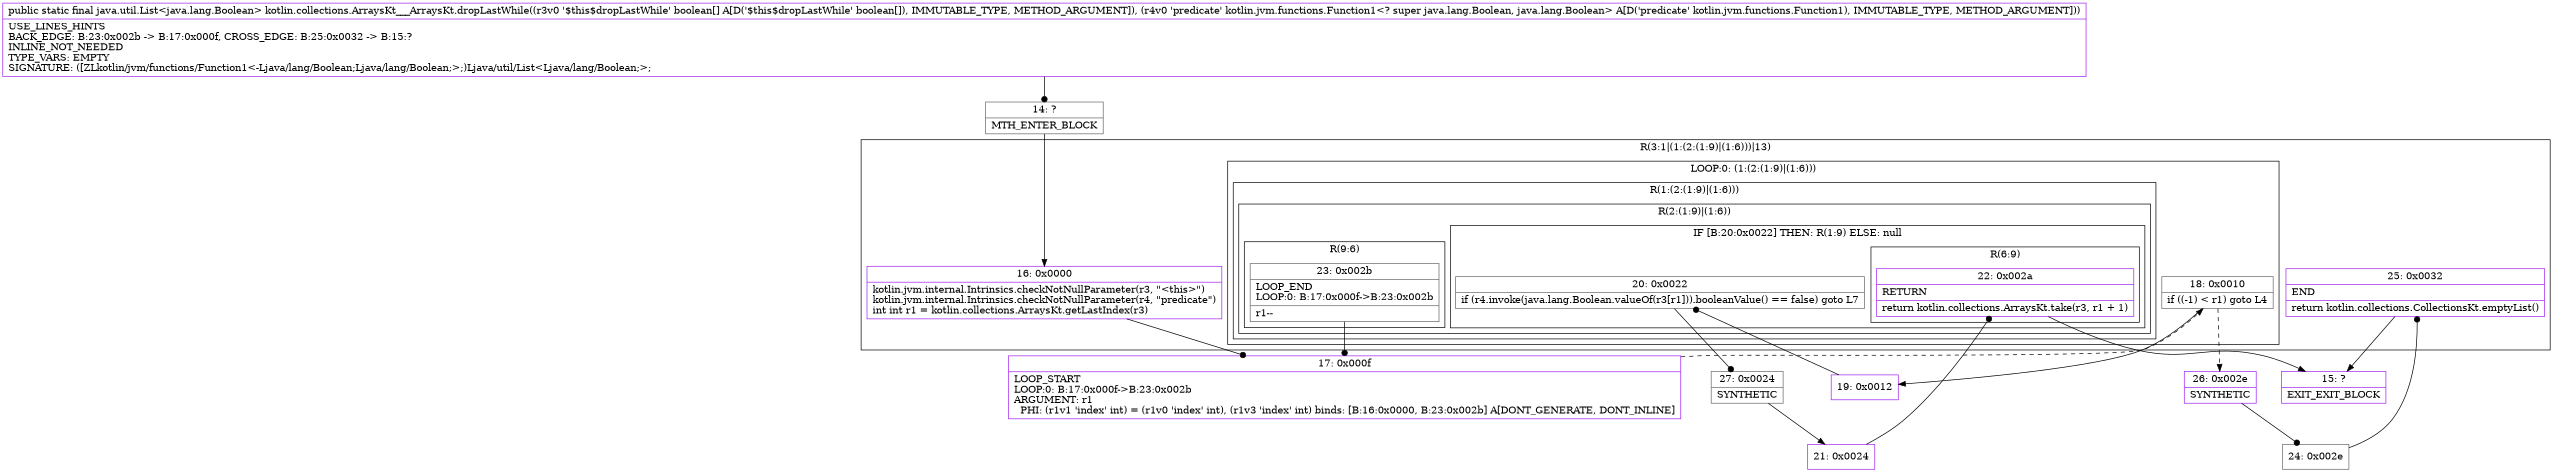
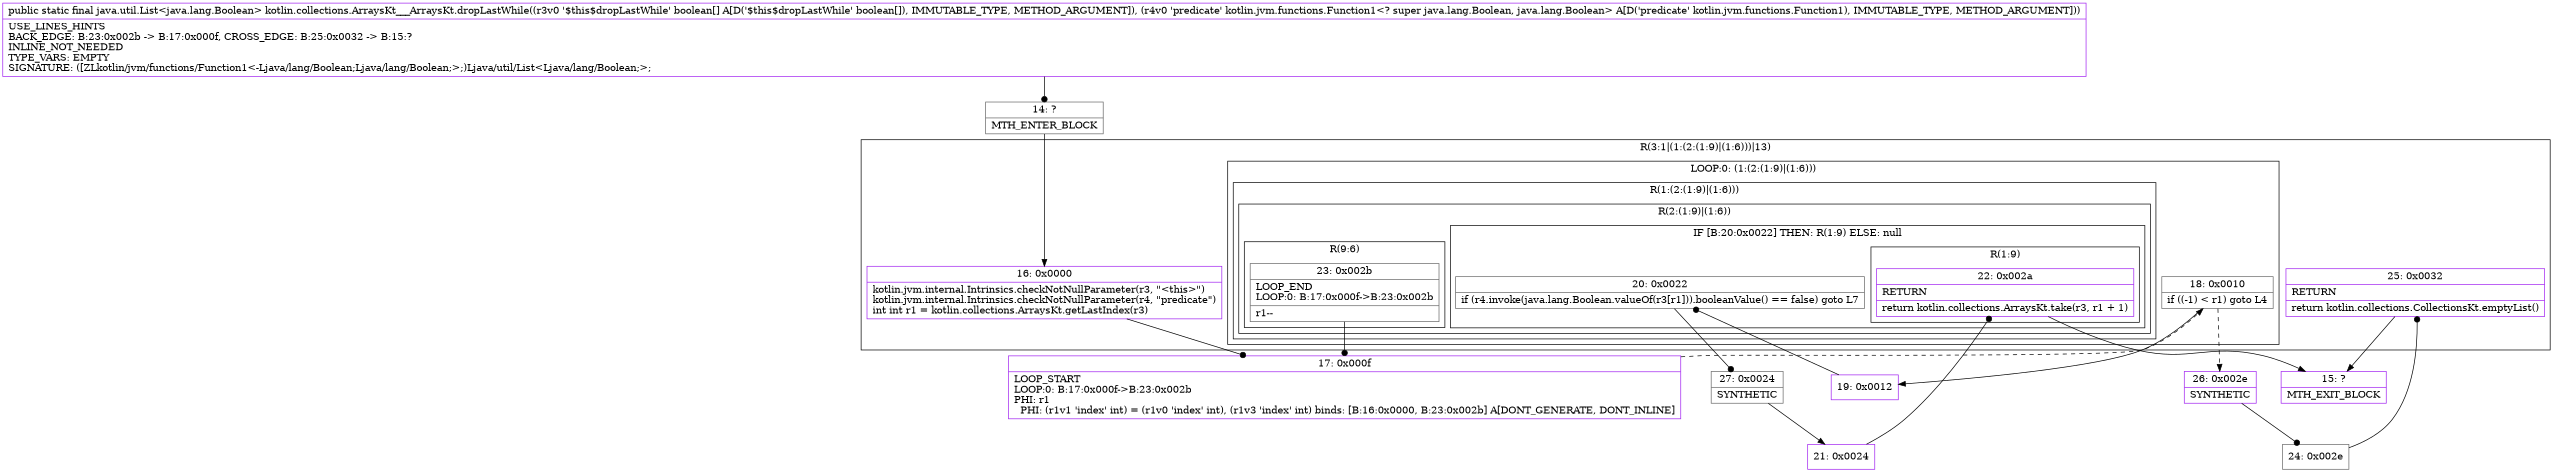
(2005, 255) -> (2005, 255)
(2303, 292) -> (2314, 292)
(2334, 395) -> (2334, 395)
(1055, 400) -> (1034, 400)
